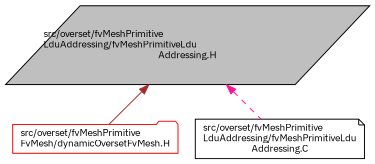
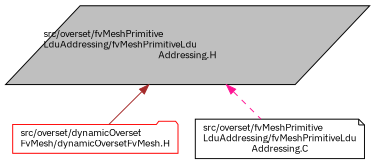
(95, 139) -> (95, 139)
